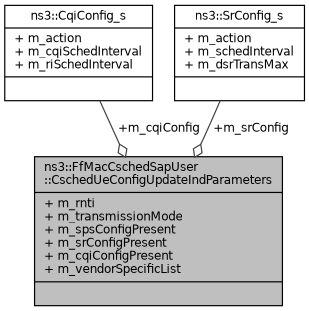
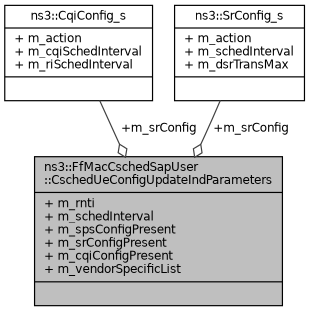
(157, 129) -> (157, 129)
(114, 217) -> (100, 217)
